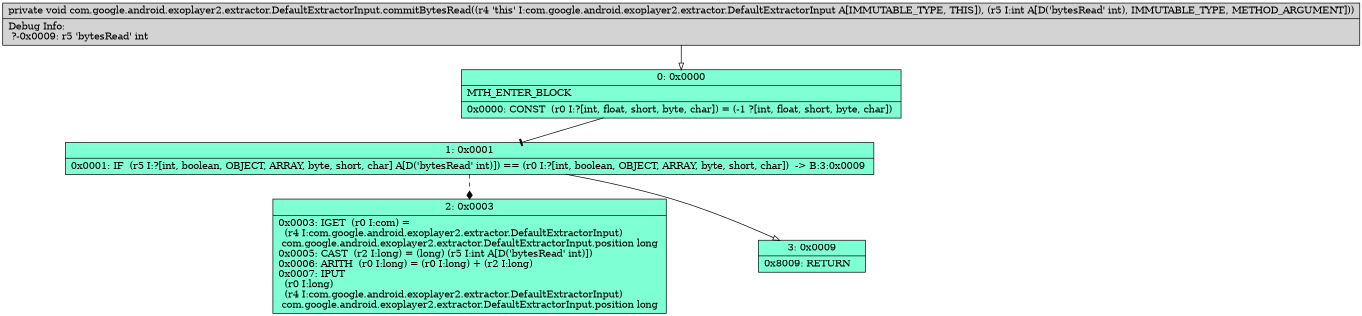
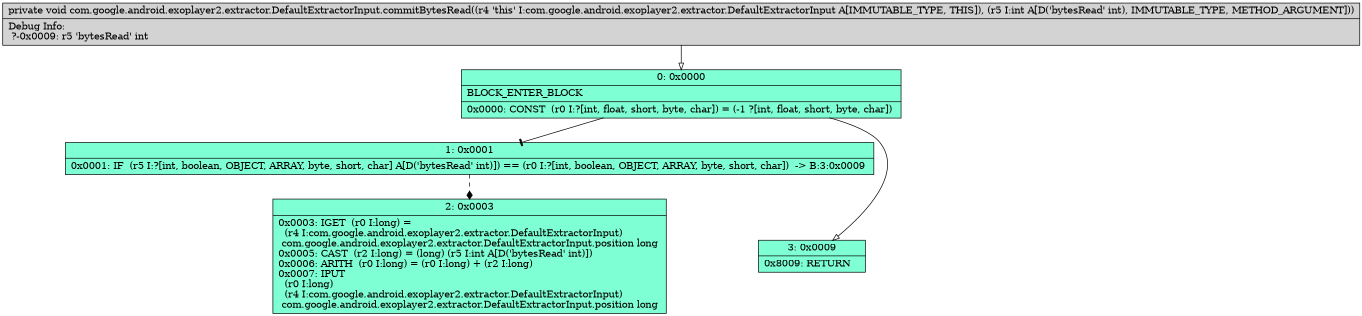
(519, 93) -> (525, 93)
(672, 199) -> (887, 169)
(346, 223) -> (346, 223)
